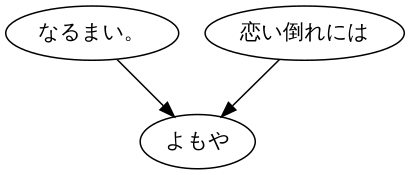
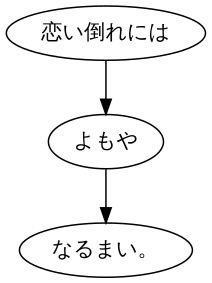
(140, 83) -> (106, 189)
